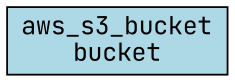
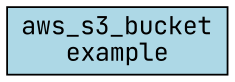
(117, 41) -> (117, 41)
